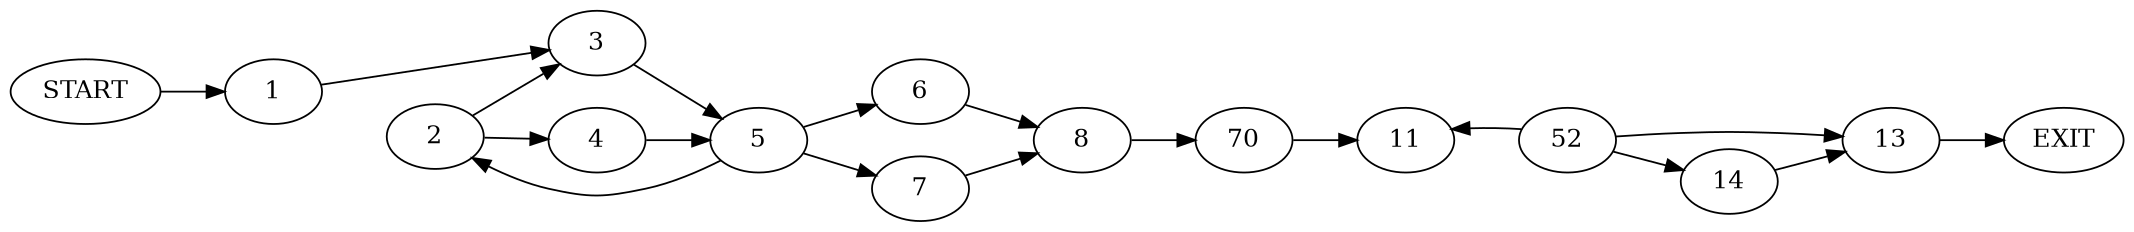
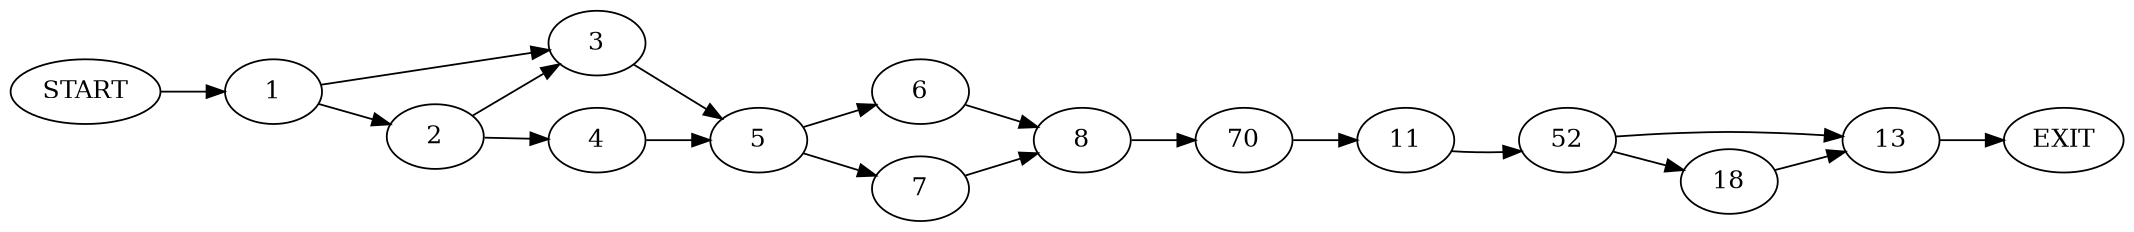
(1496, 128) -> (1477, 152)
(1729, 182) -> (1729, 182)
(605, 195) -> (346, 112)
